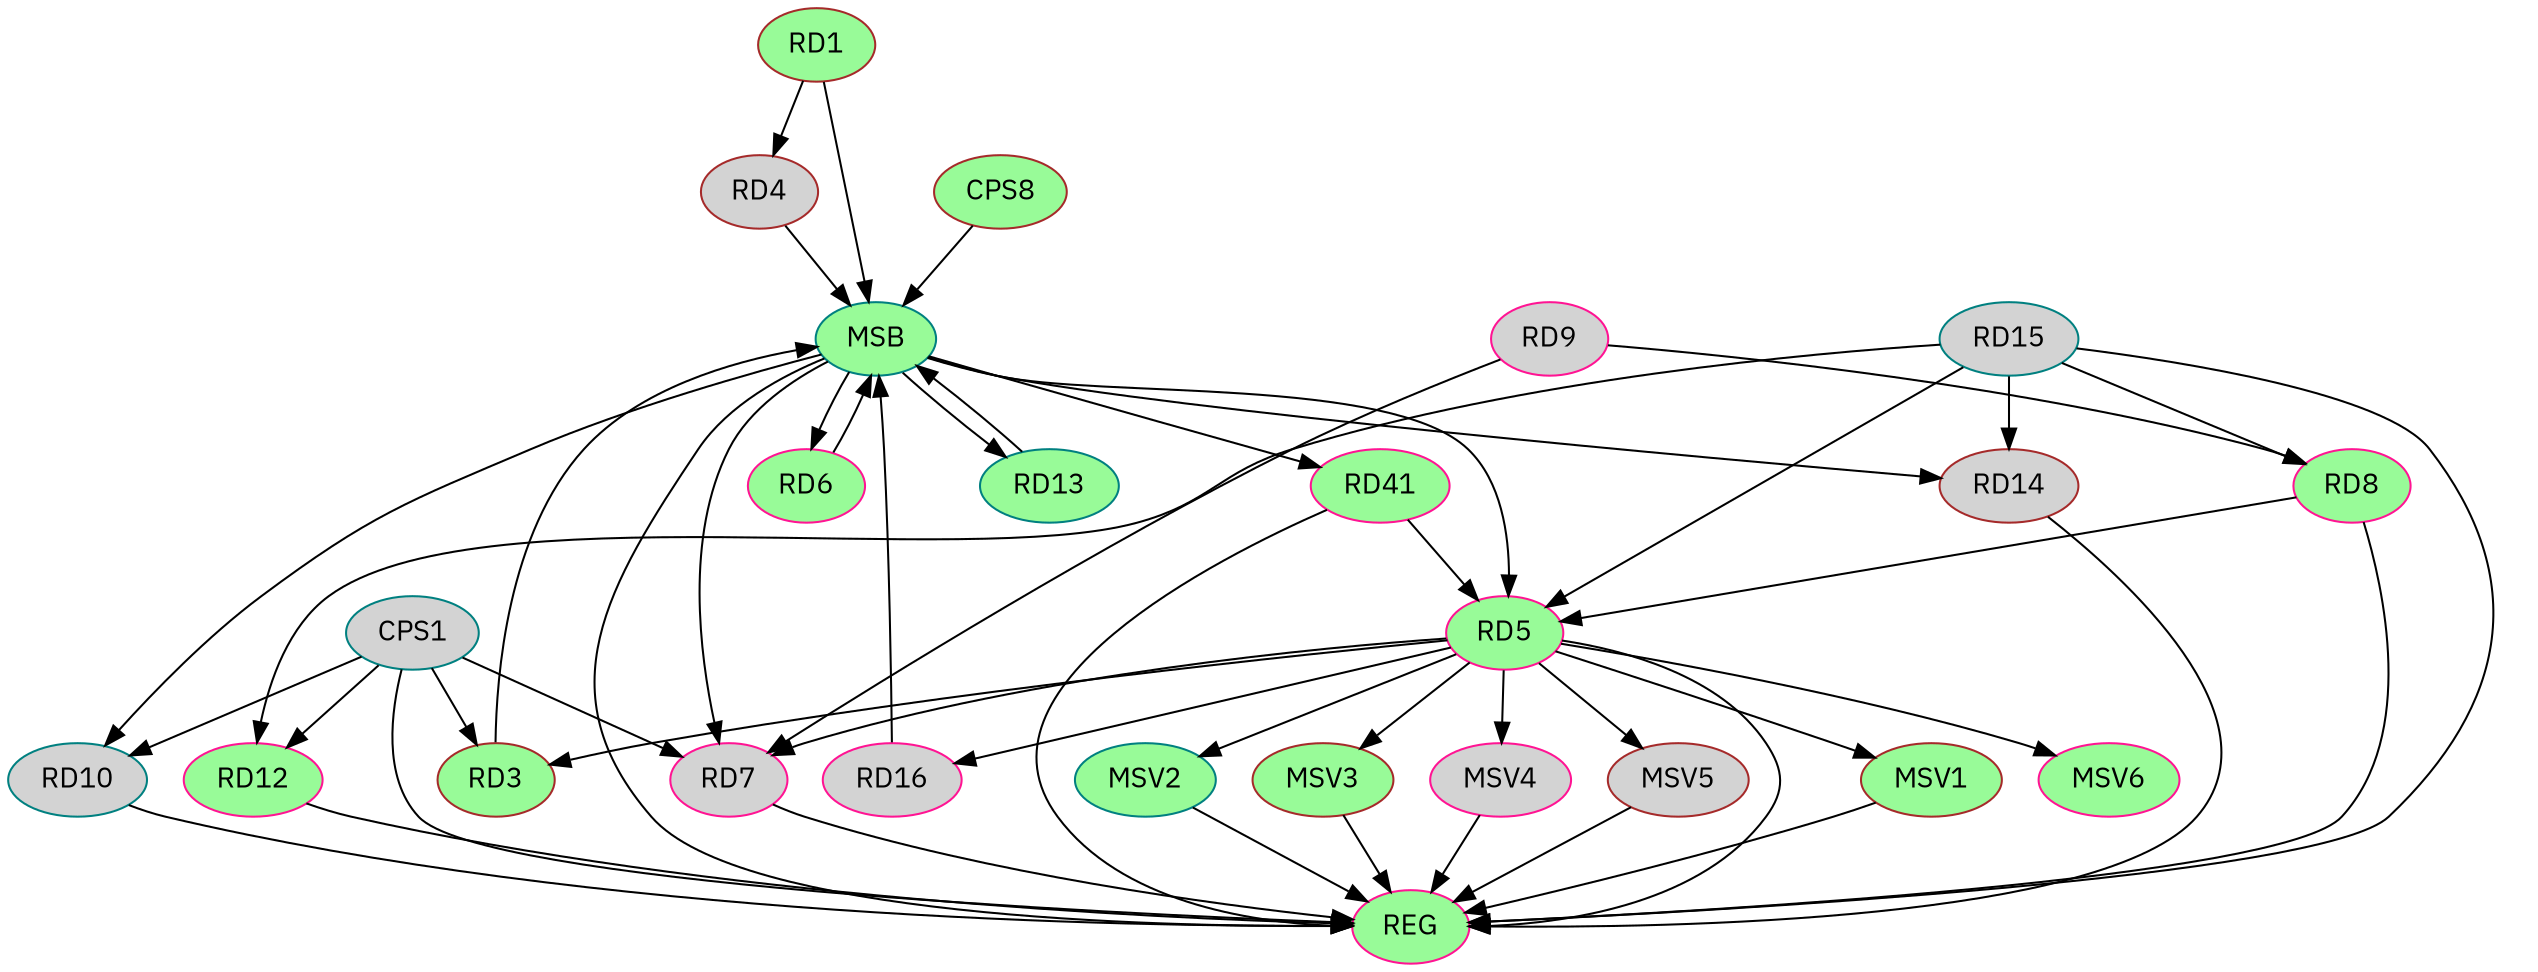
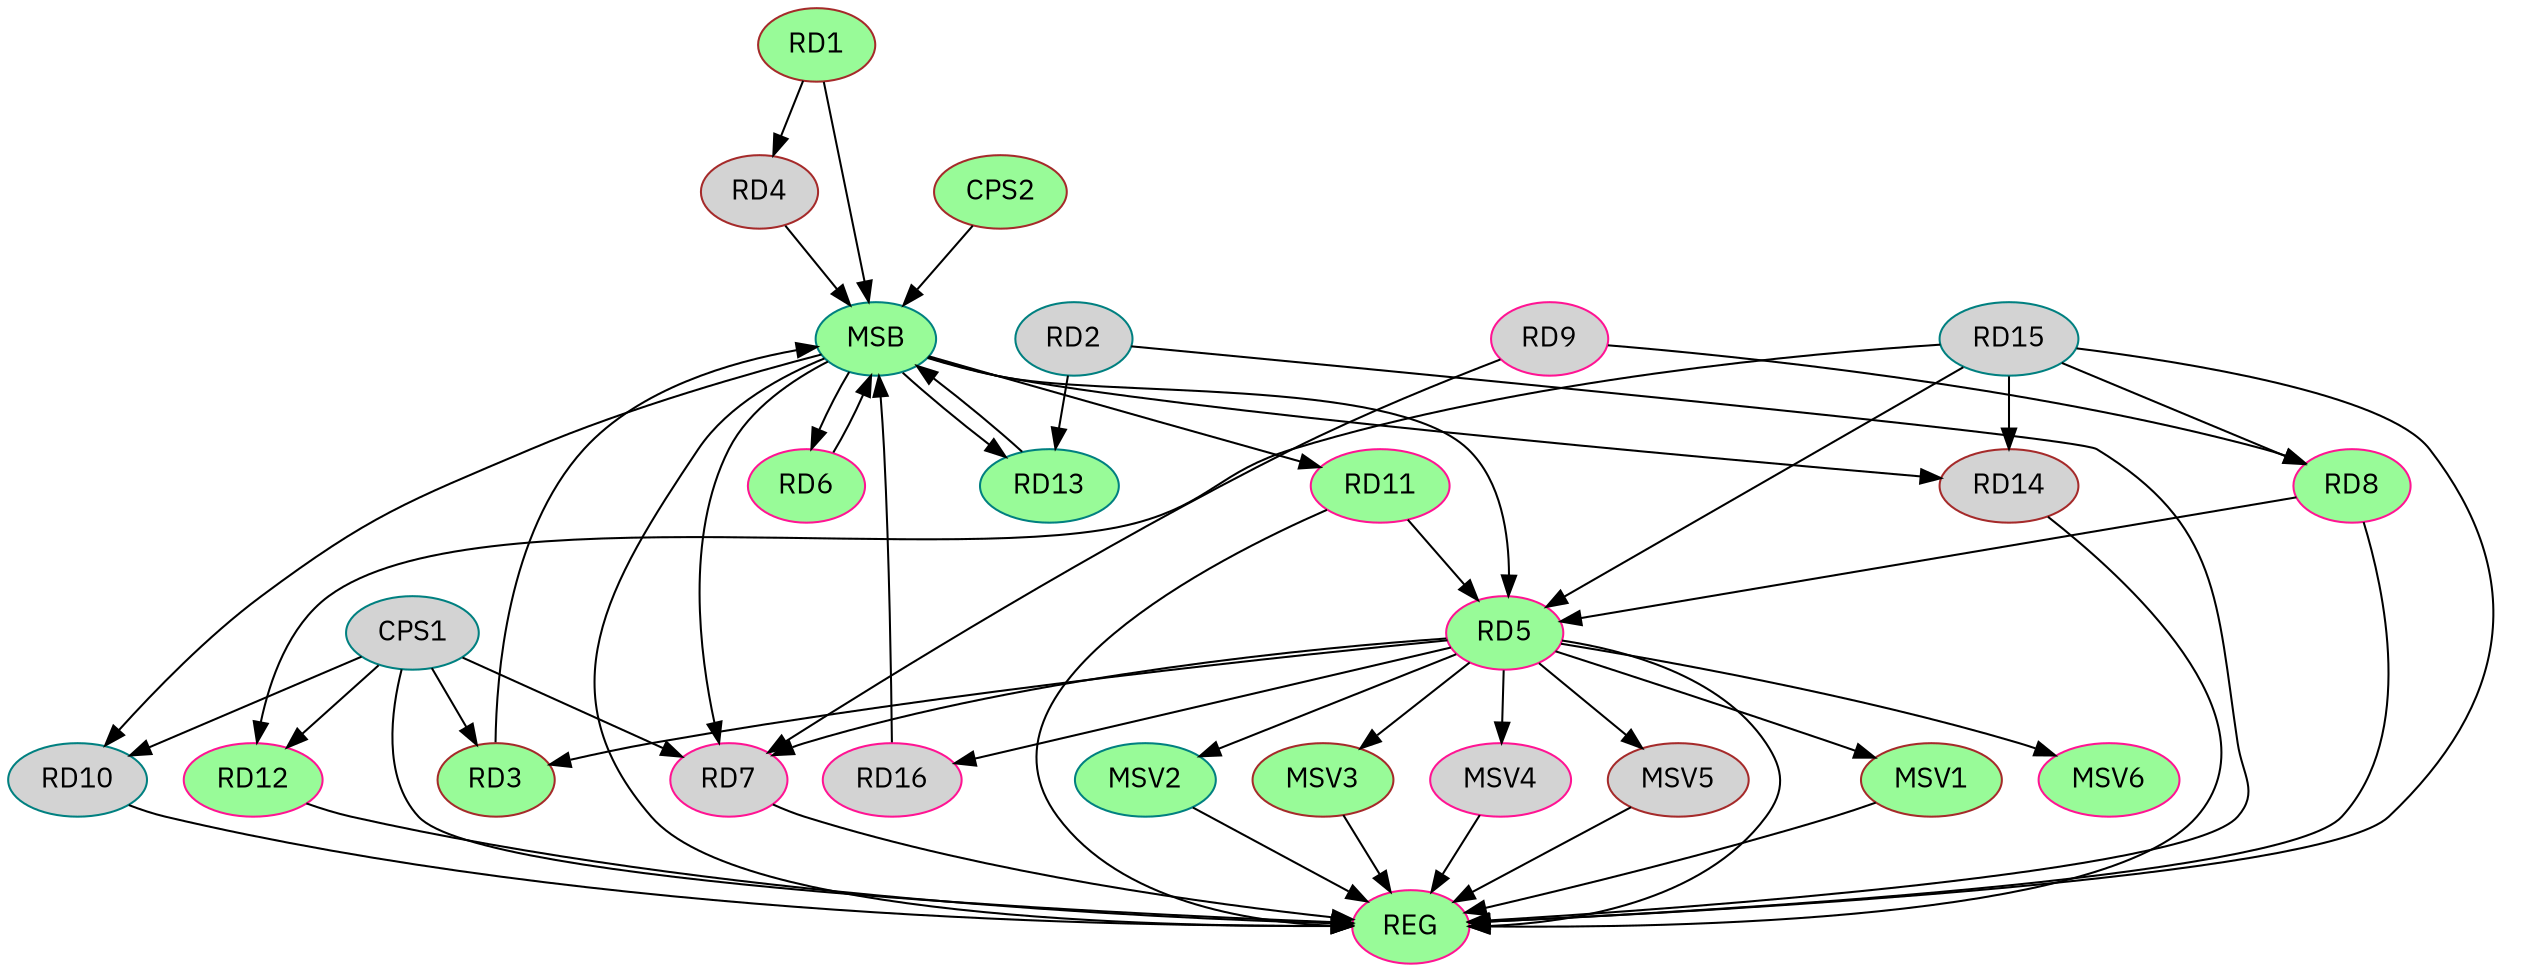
(1000, 192) -> (1000, 192)
none -> (1074, 339)
(1380, 486) -> (1380, 486)
